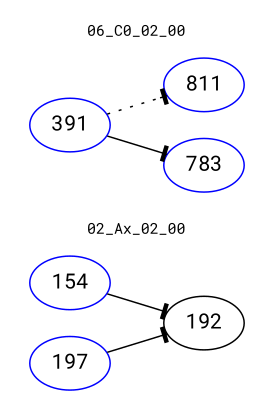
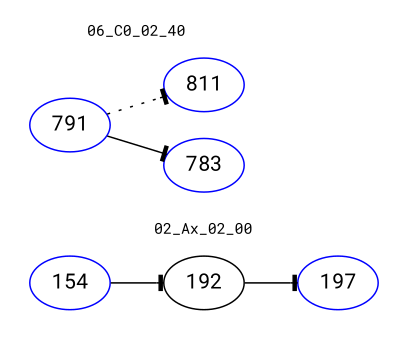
(137, 32) -> (137, 32)
(70, 125) -> (70, 125)
(134, 344) -> (267, 283)
